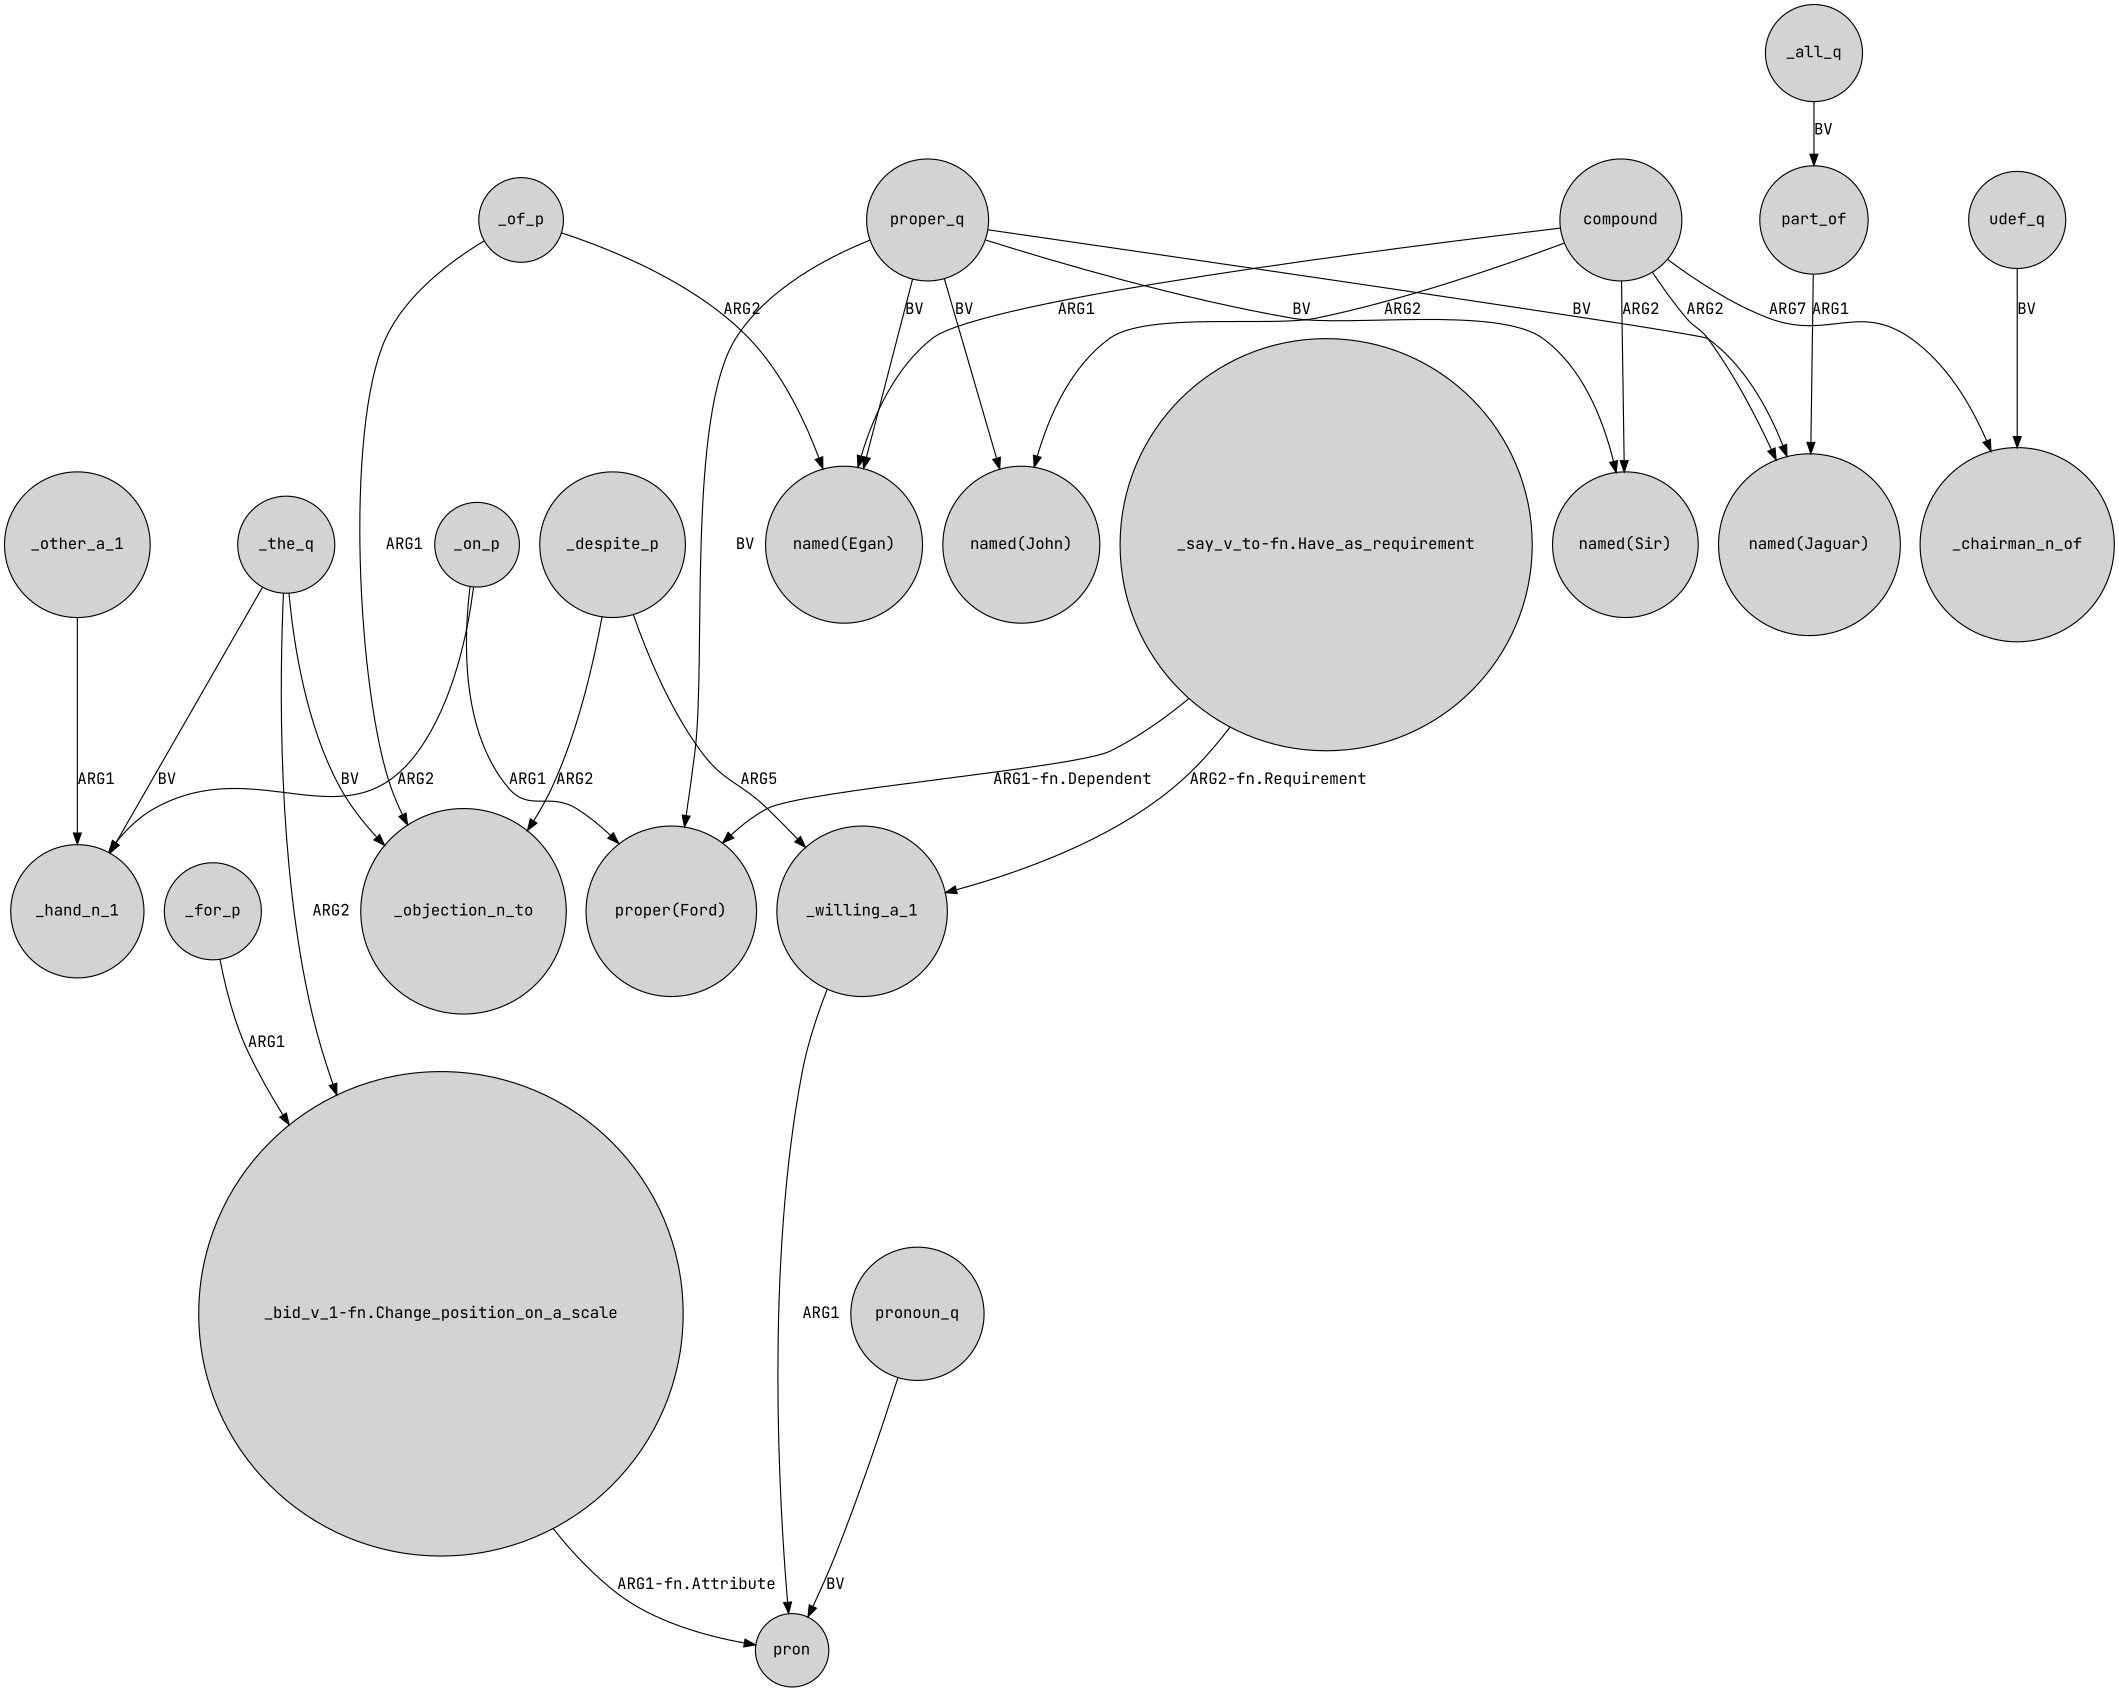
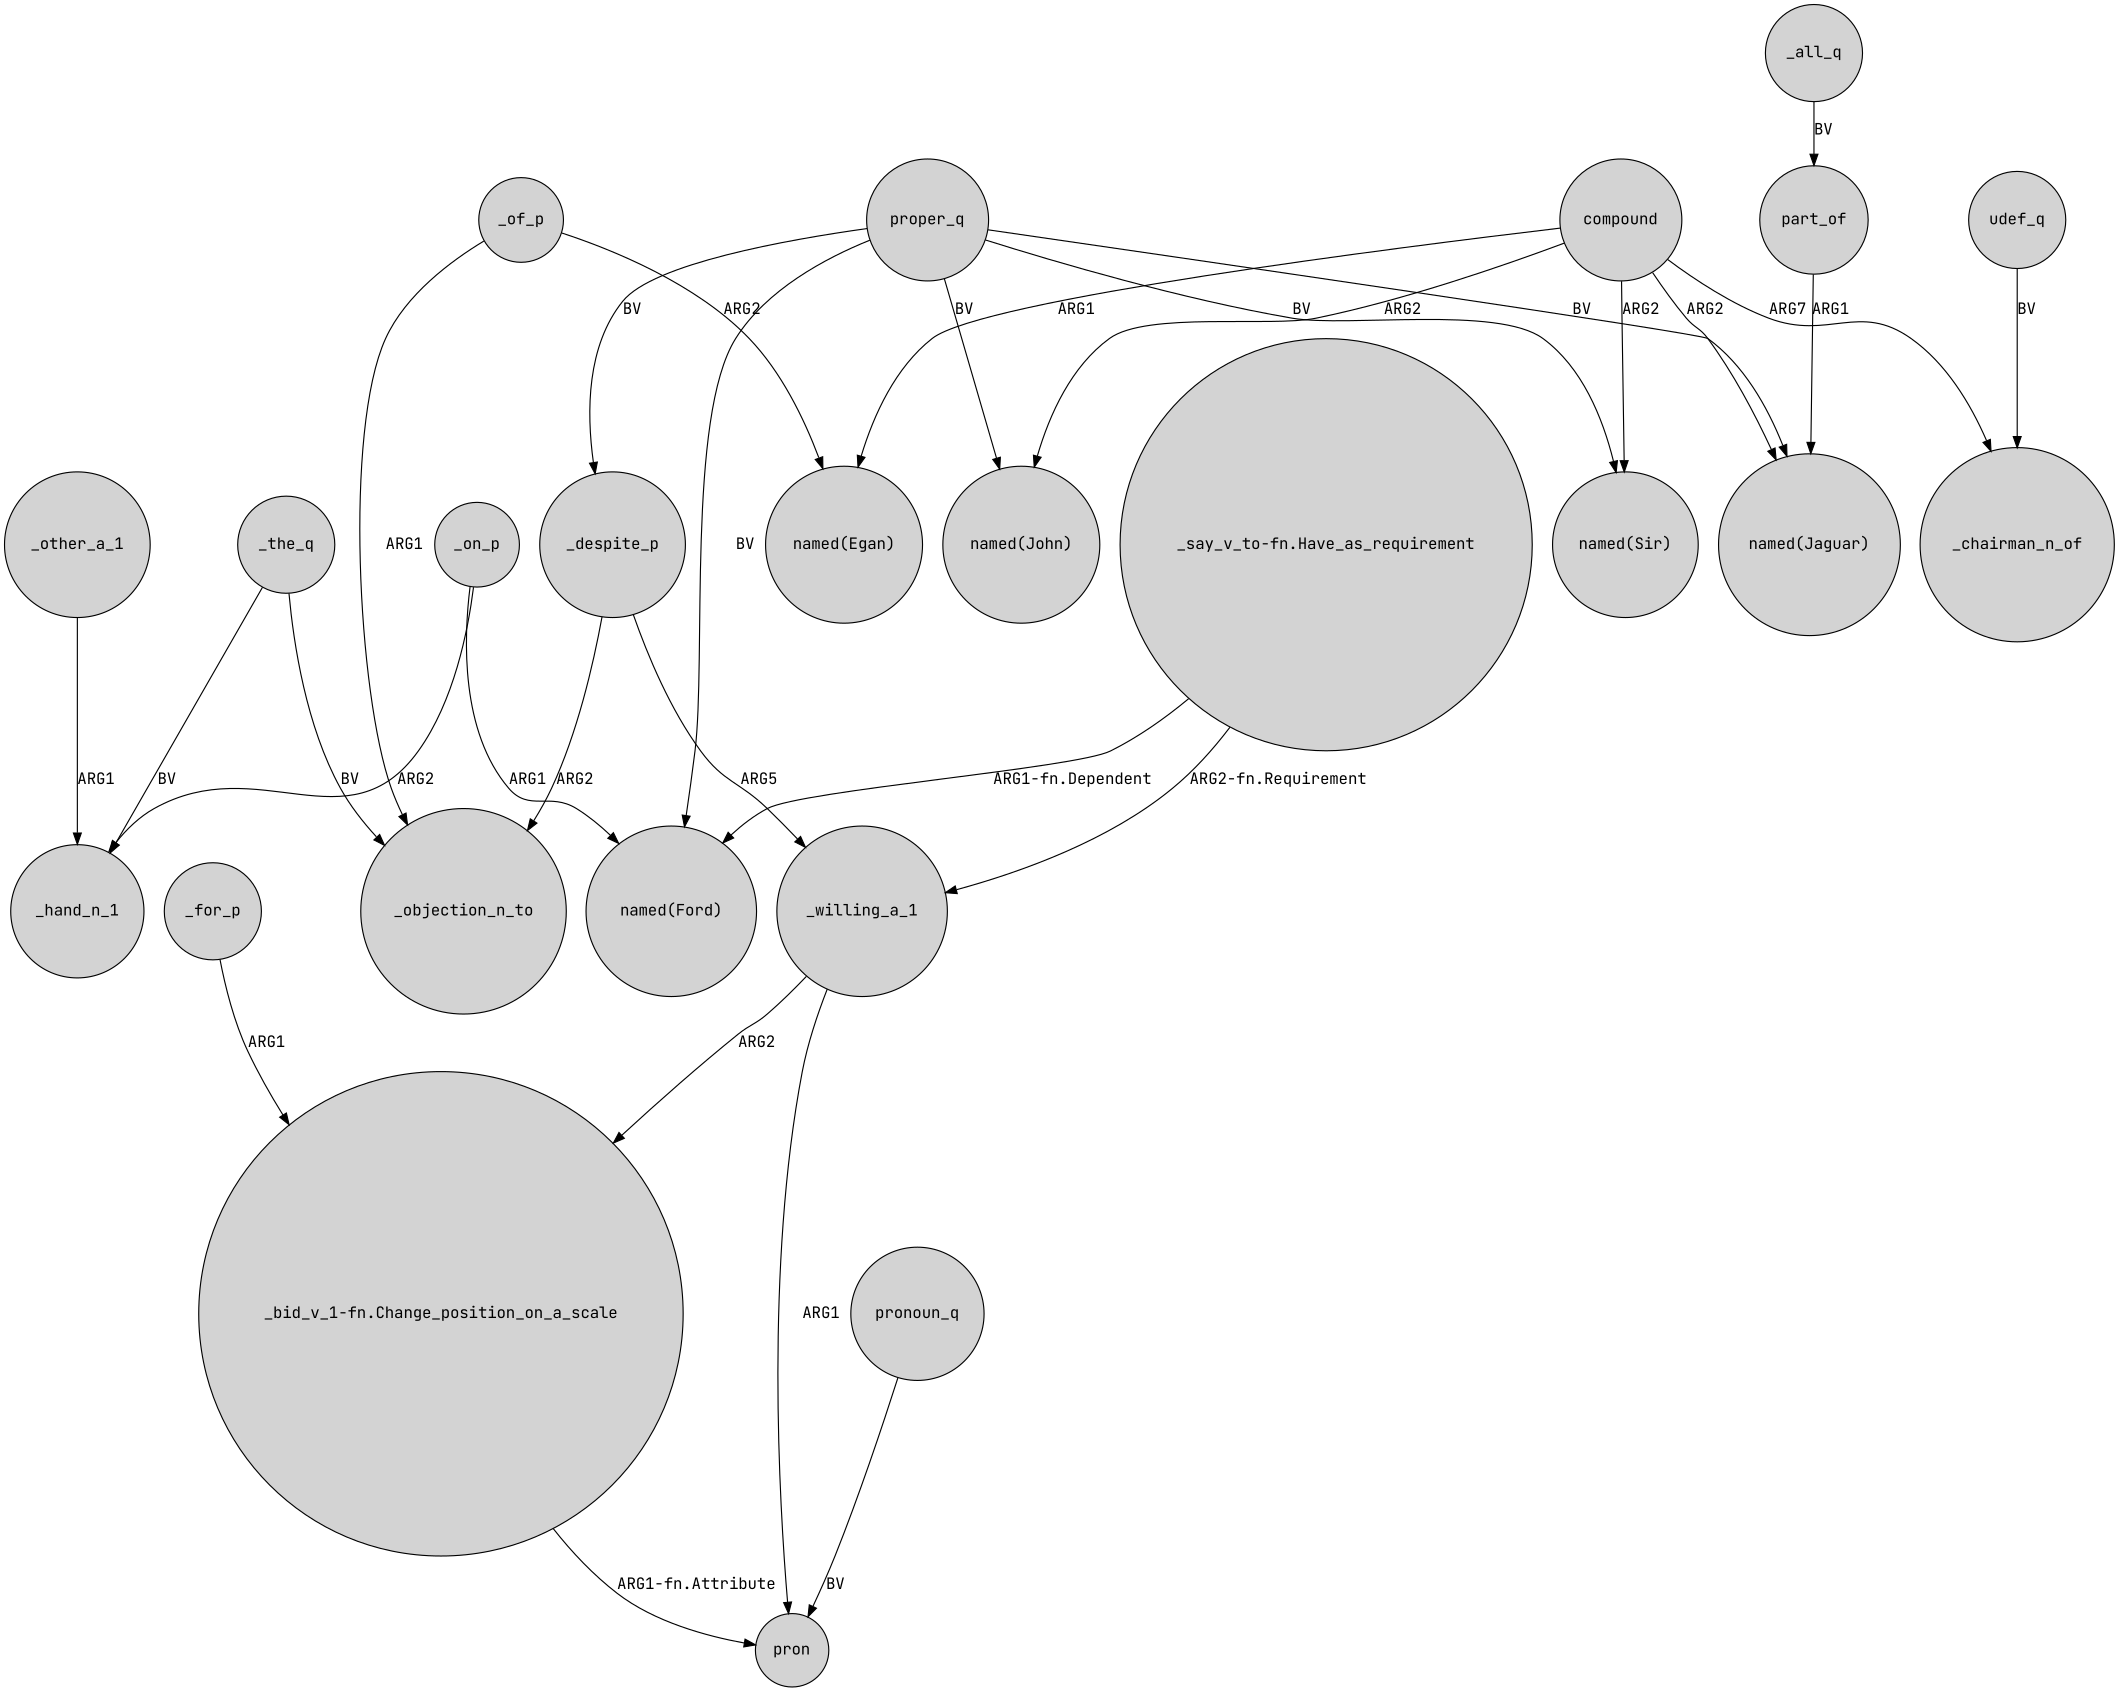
(890, 368) -> (651, 282)
(287, 841) -> (713, 1055)
(671, 911) -> (671, 911)
